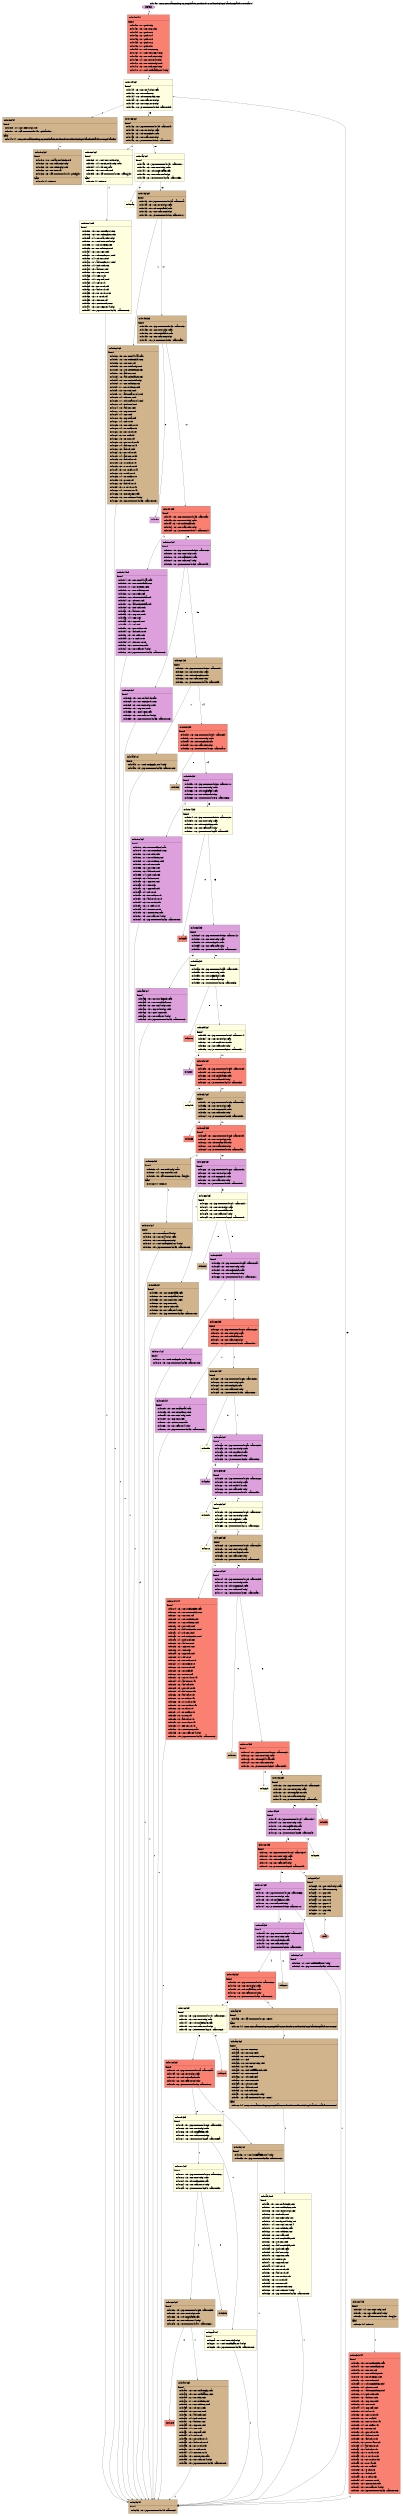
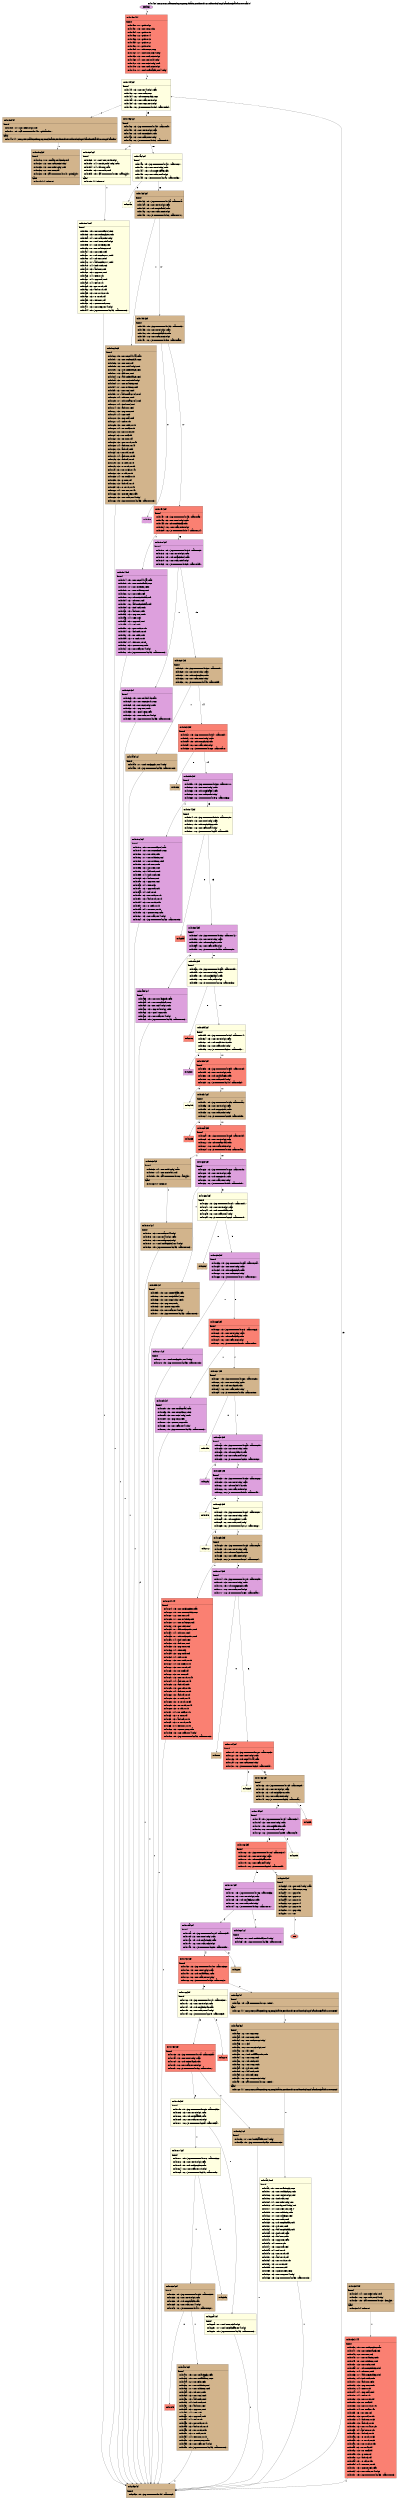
(324, 1936) -> (294, 1936)
(341, 2296) -> none
